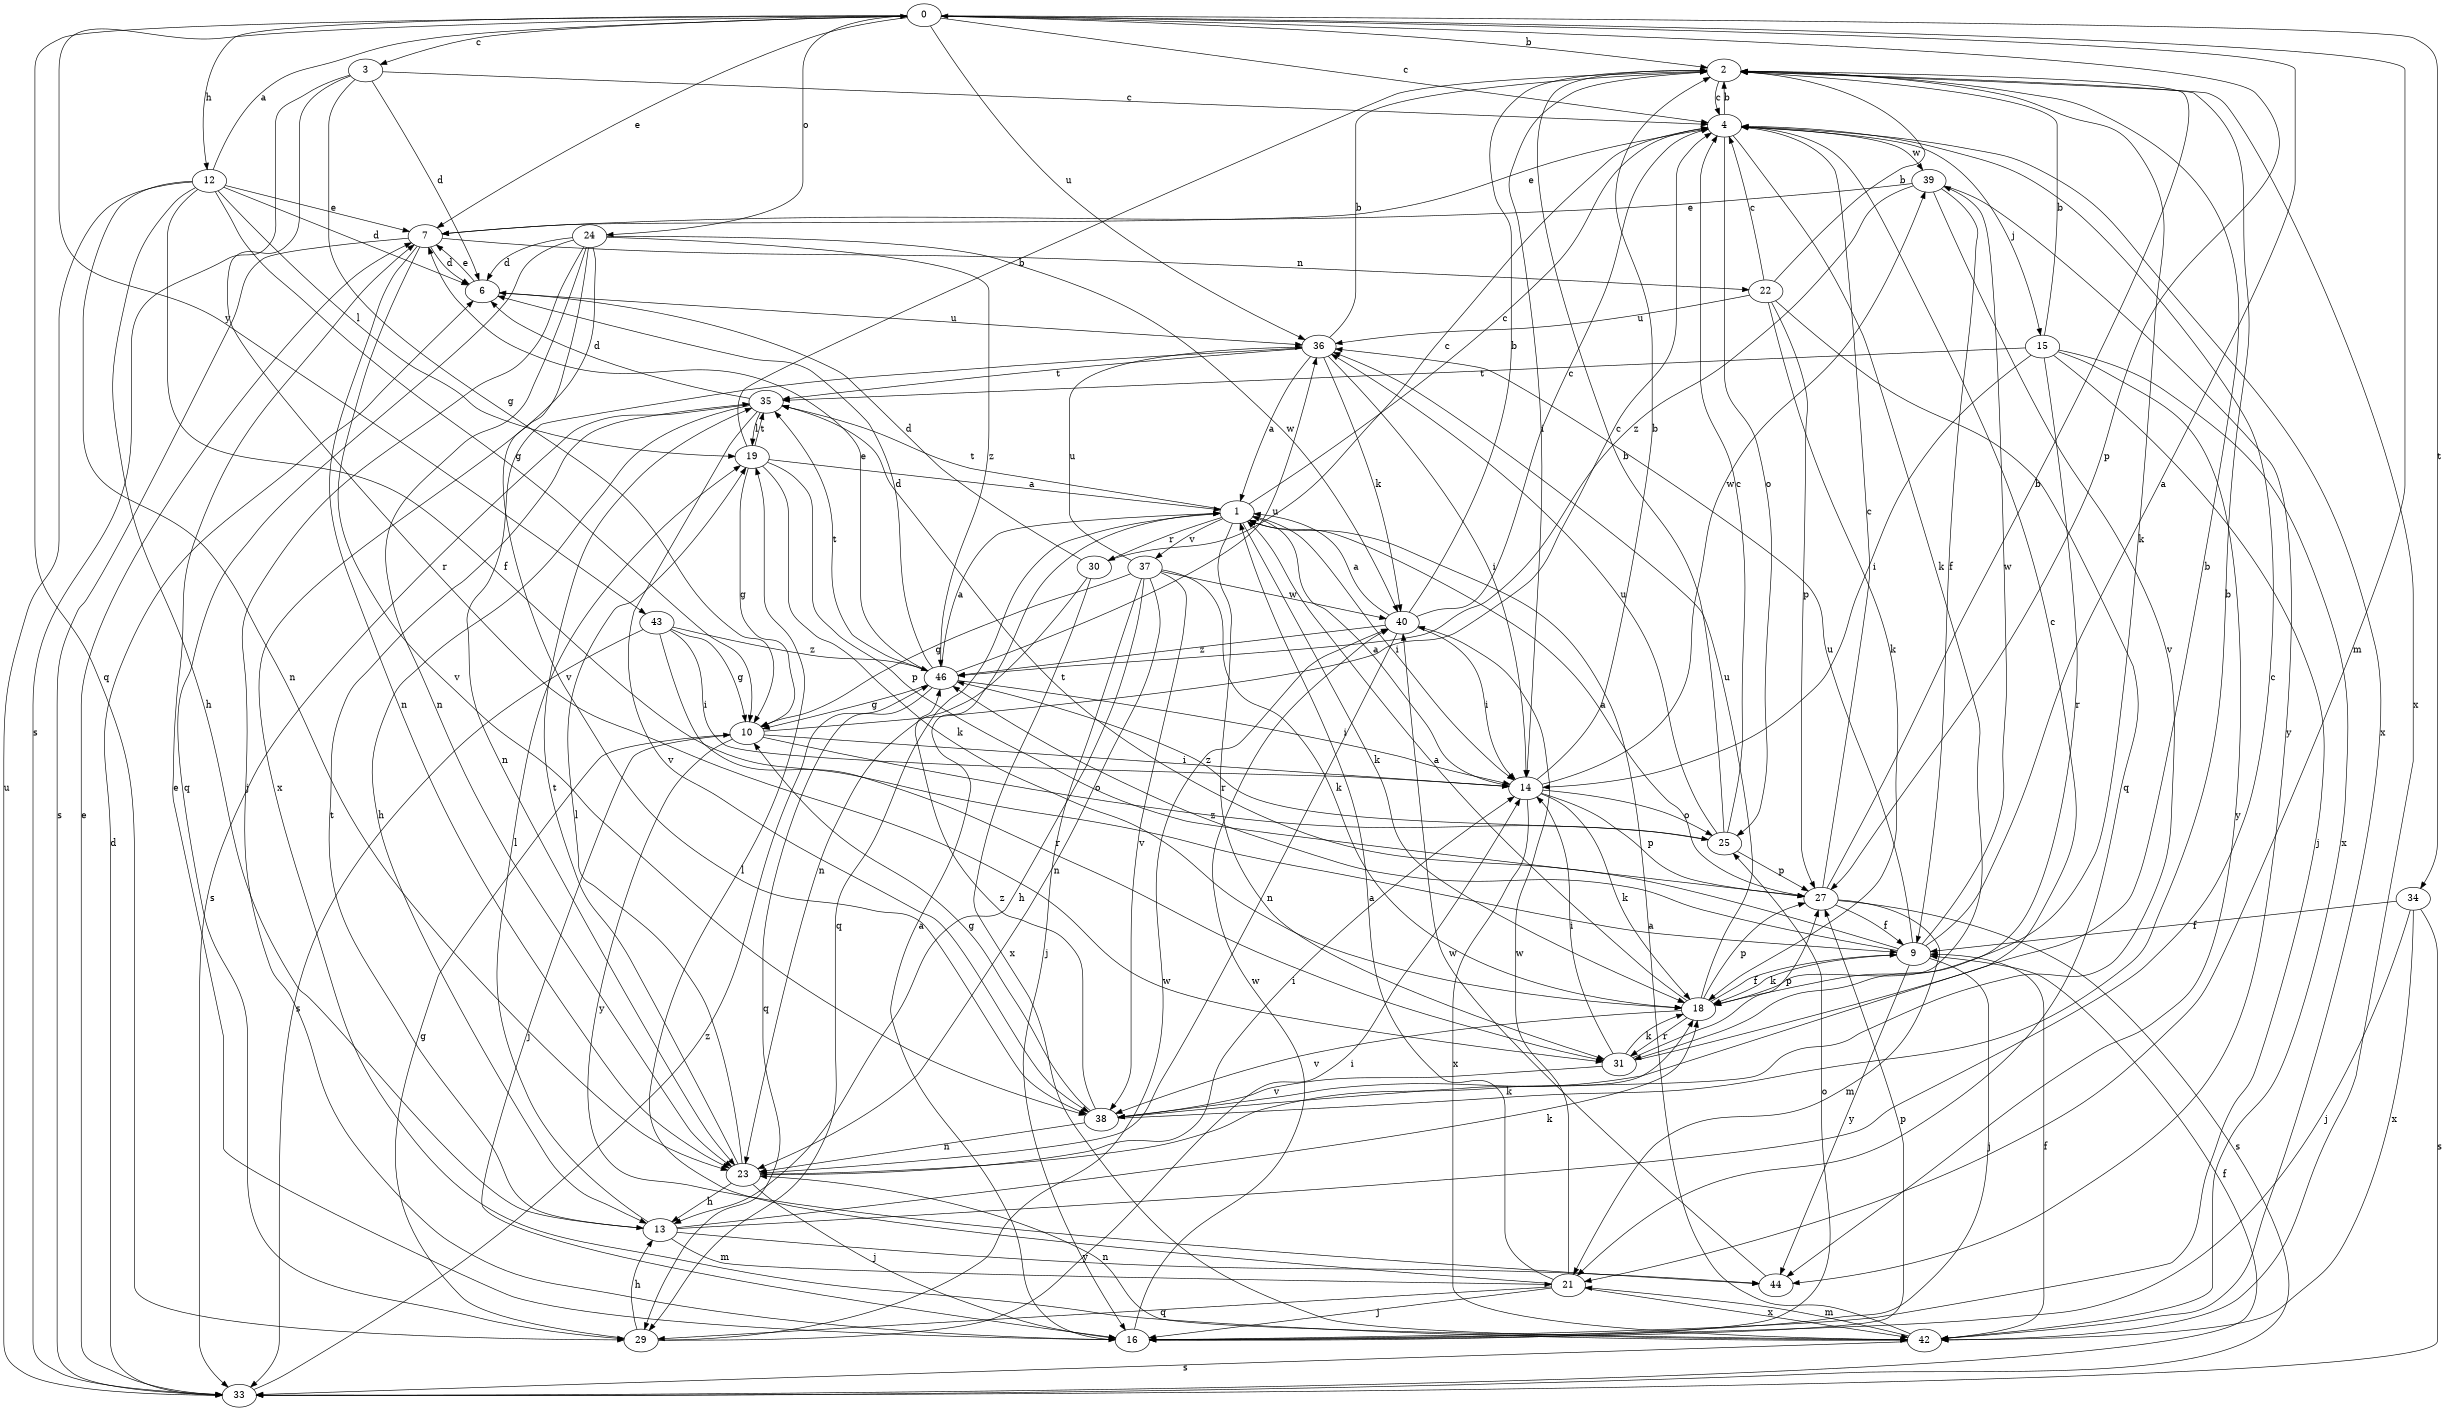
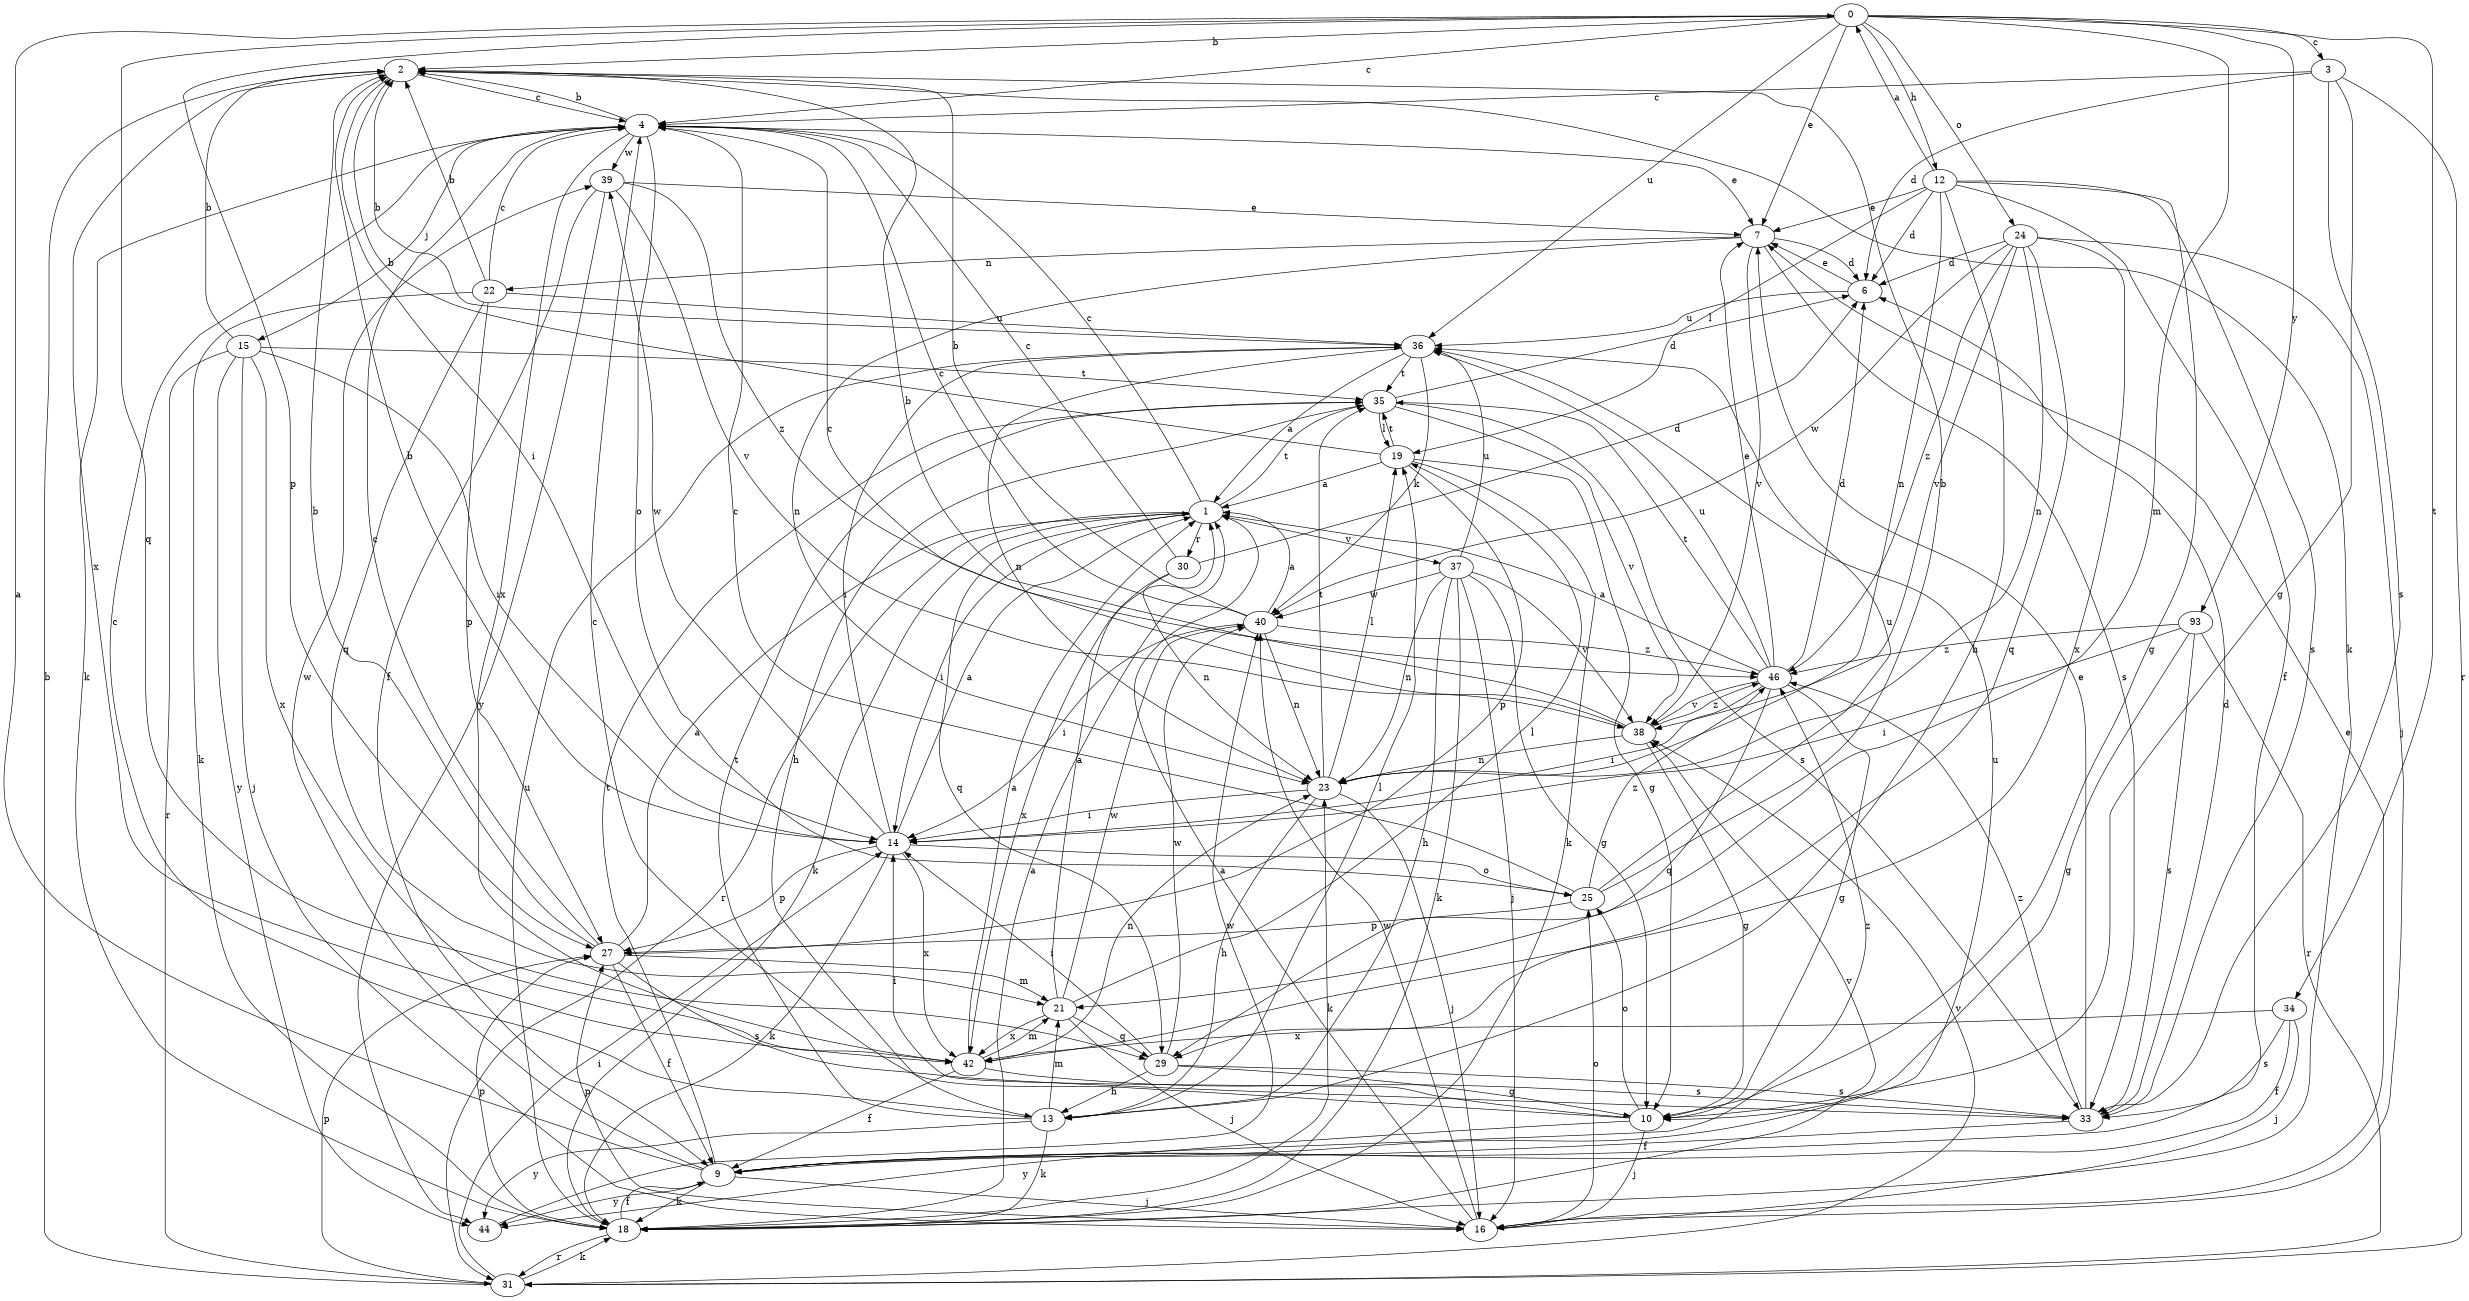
(1475, 542) -> (917, 411)
(657, 623) -> (2196, 623)
none -> (1705, 696)
(7, 788) -> (2313, 650)
none -> (1621, 1082)
(1236, 1121) -> (1144, 1192)
